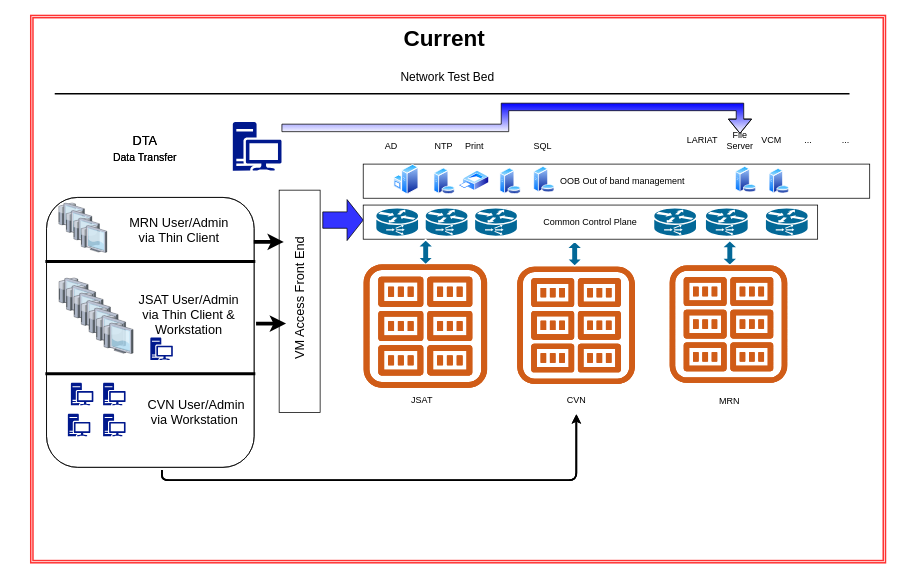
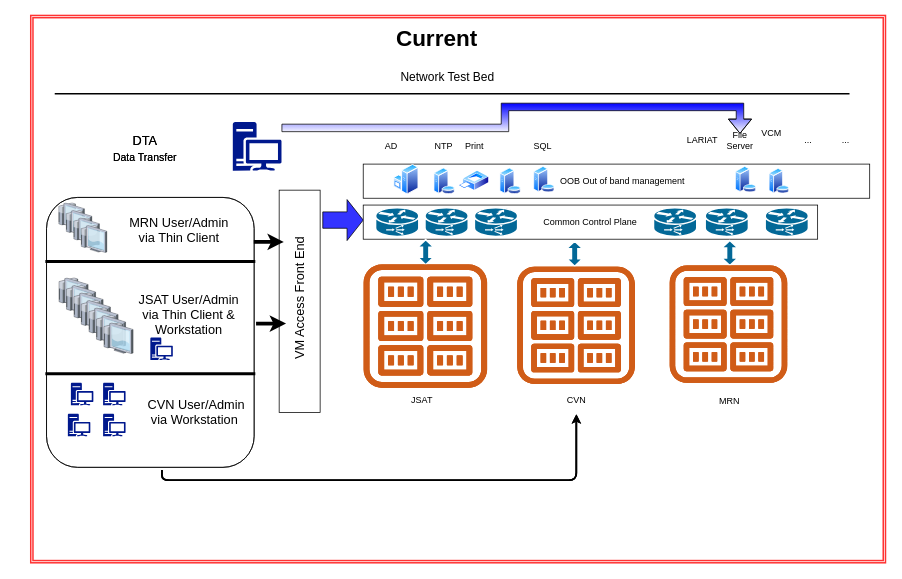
(447, 38) -> (440, 38)
(772, 140) -> (772, 133)
